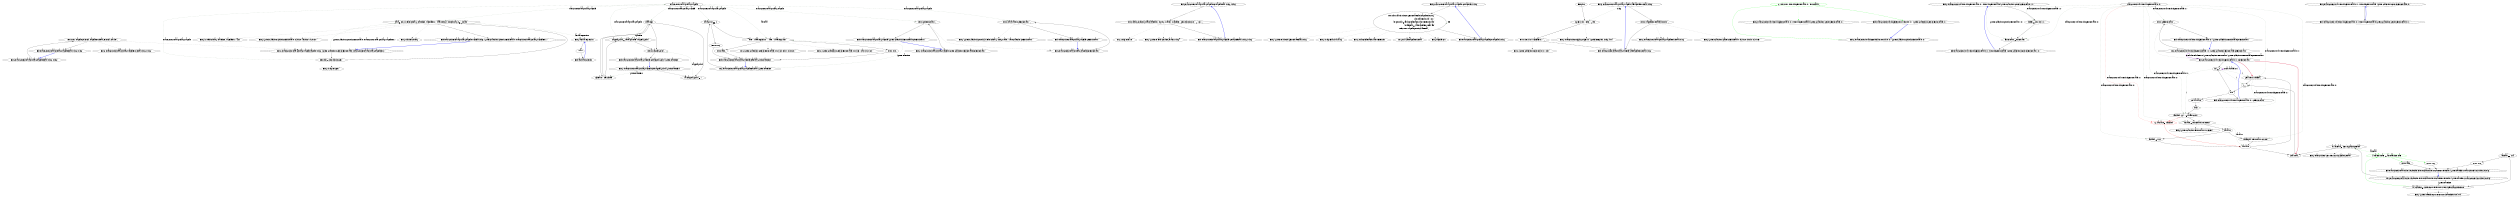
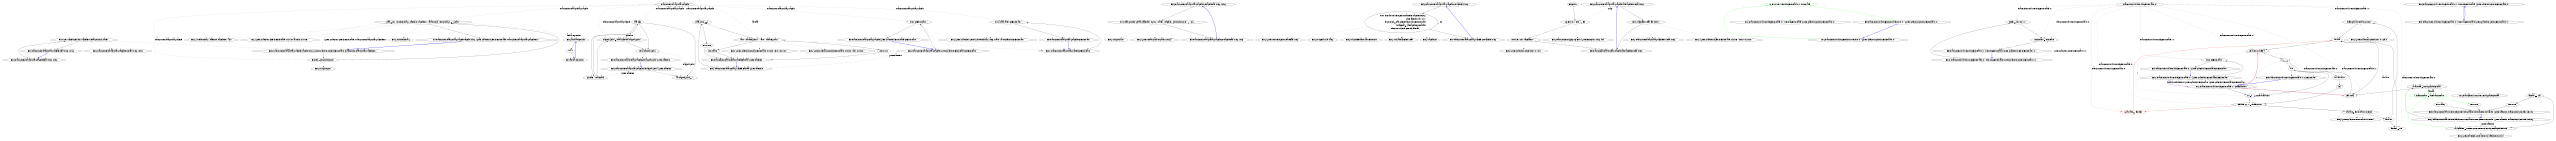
none -> (2369, 40)
